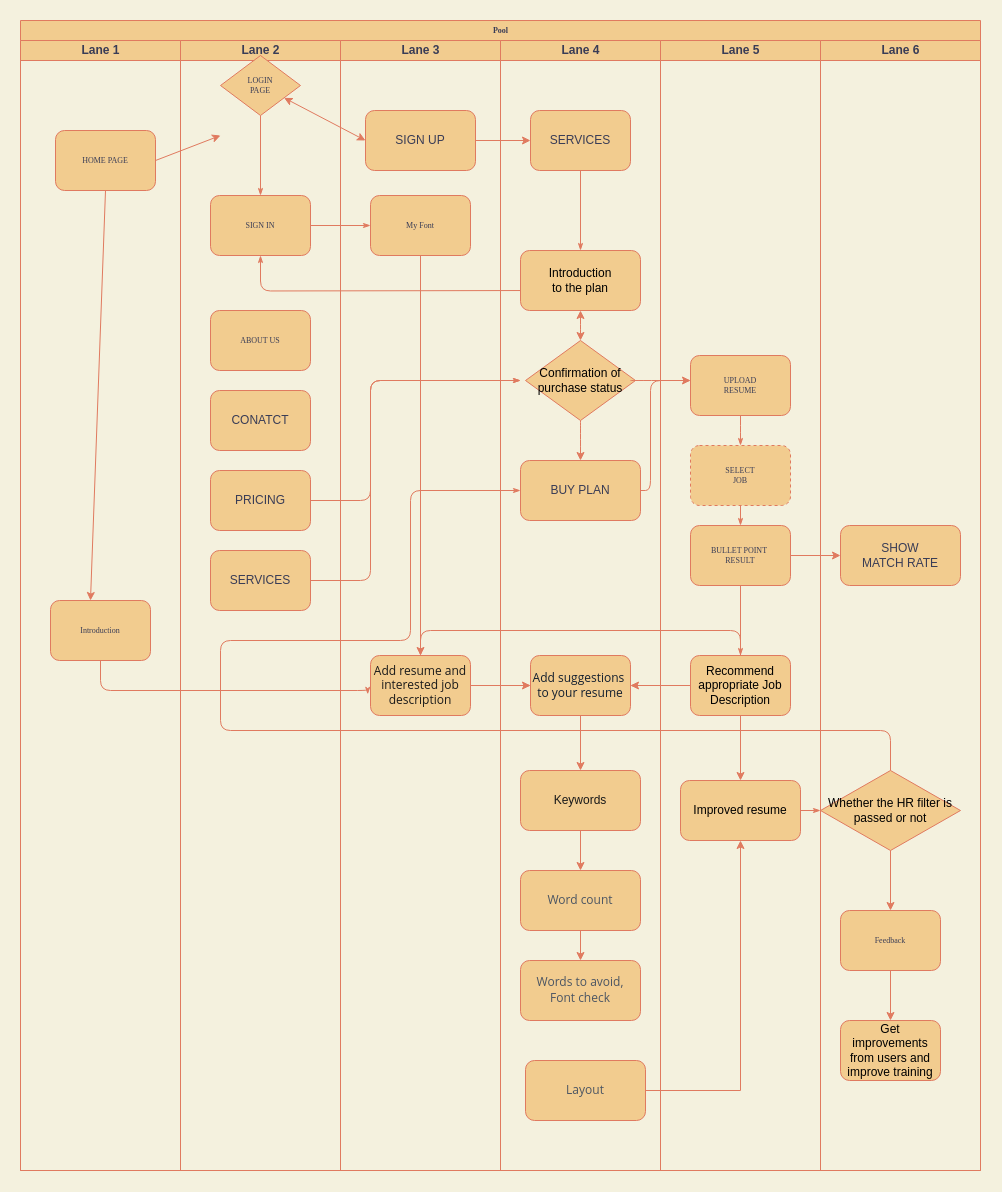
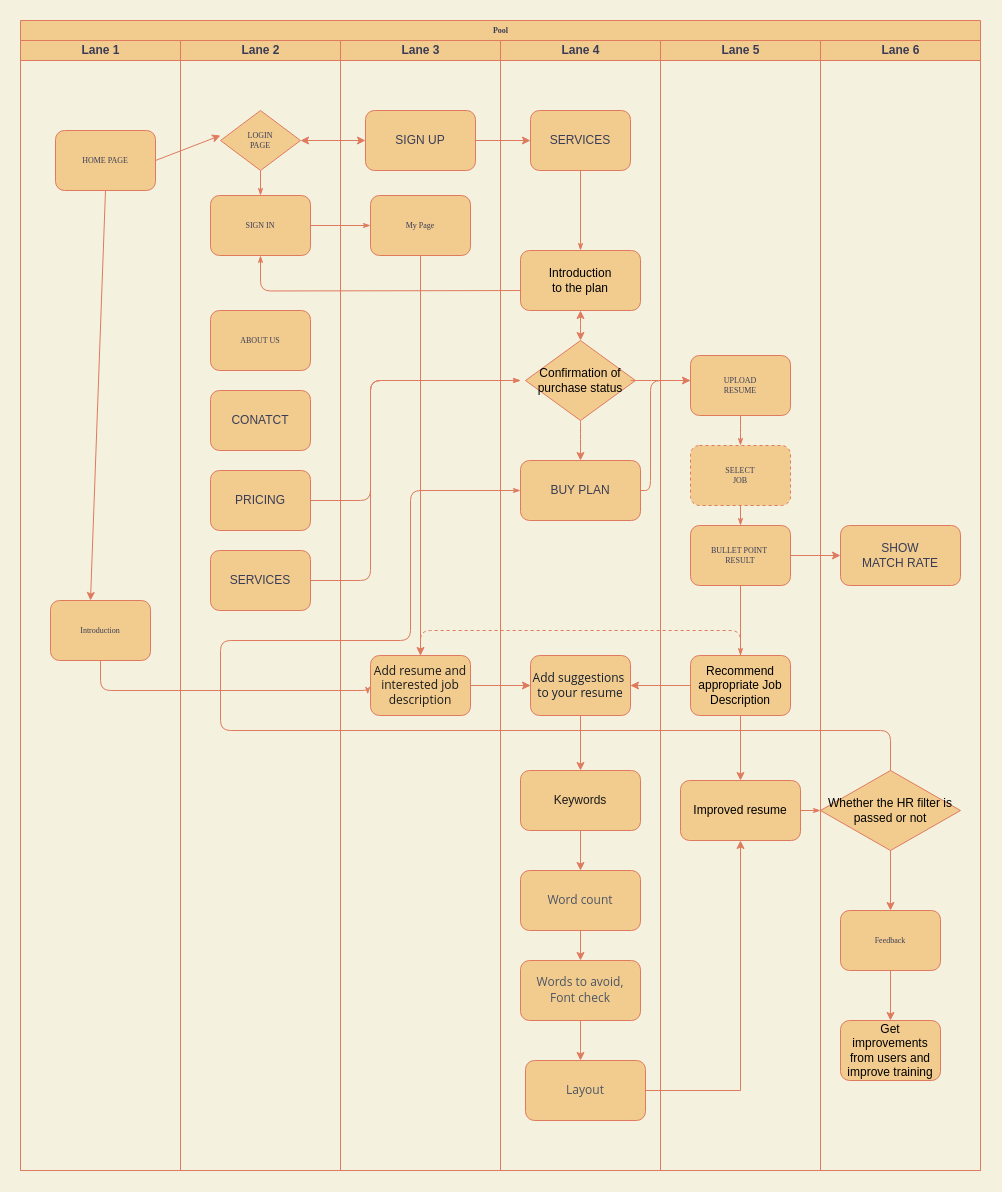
(261, 86) -> (261, 141)
(421, 226) -> (421, 226)
(581, 631) -> (581, 631)
none -> (581, 1037)
